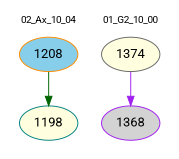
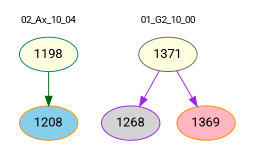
(131, 54) -> (168, 54)
(49, 84) -> (49, 84)
(131, 123) -> (131, 123)
none -> (206, 123)
